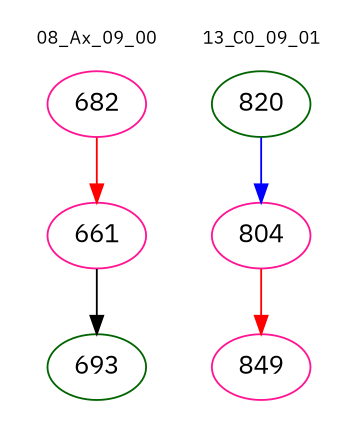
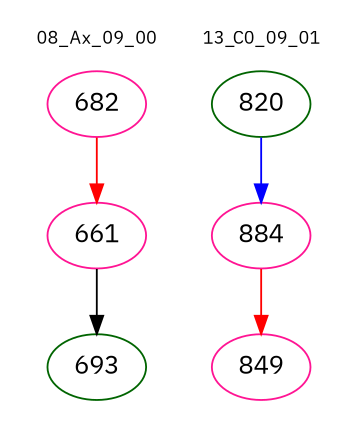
(261, 236) -> (261, 236)
